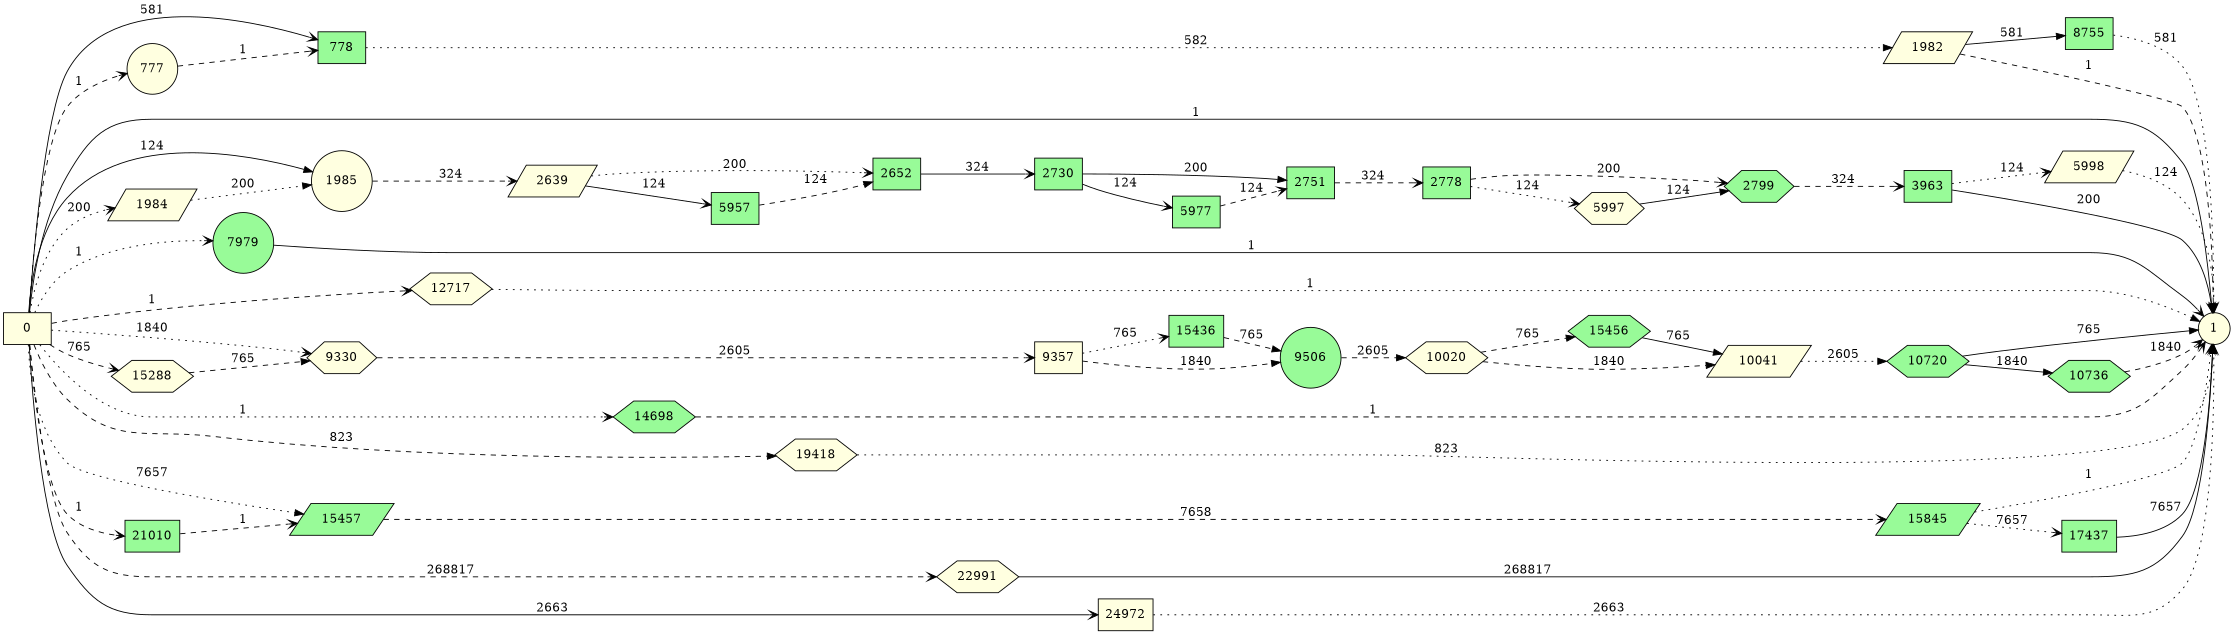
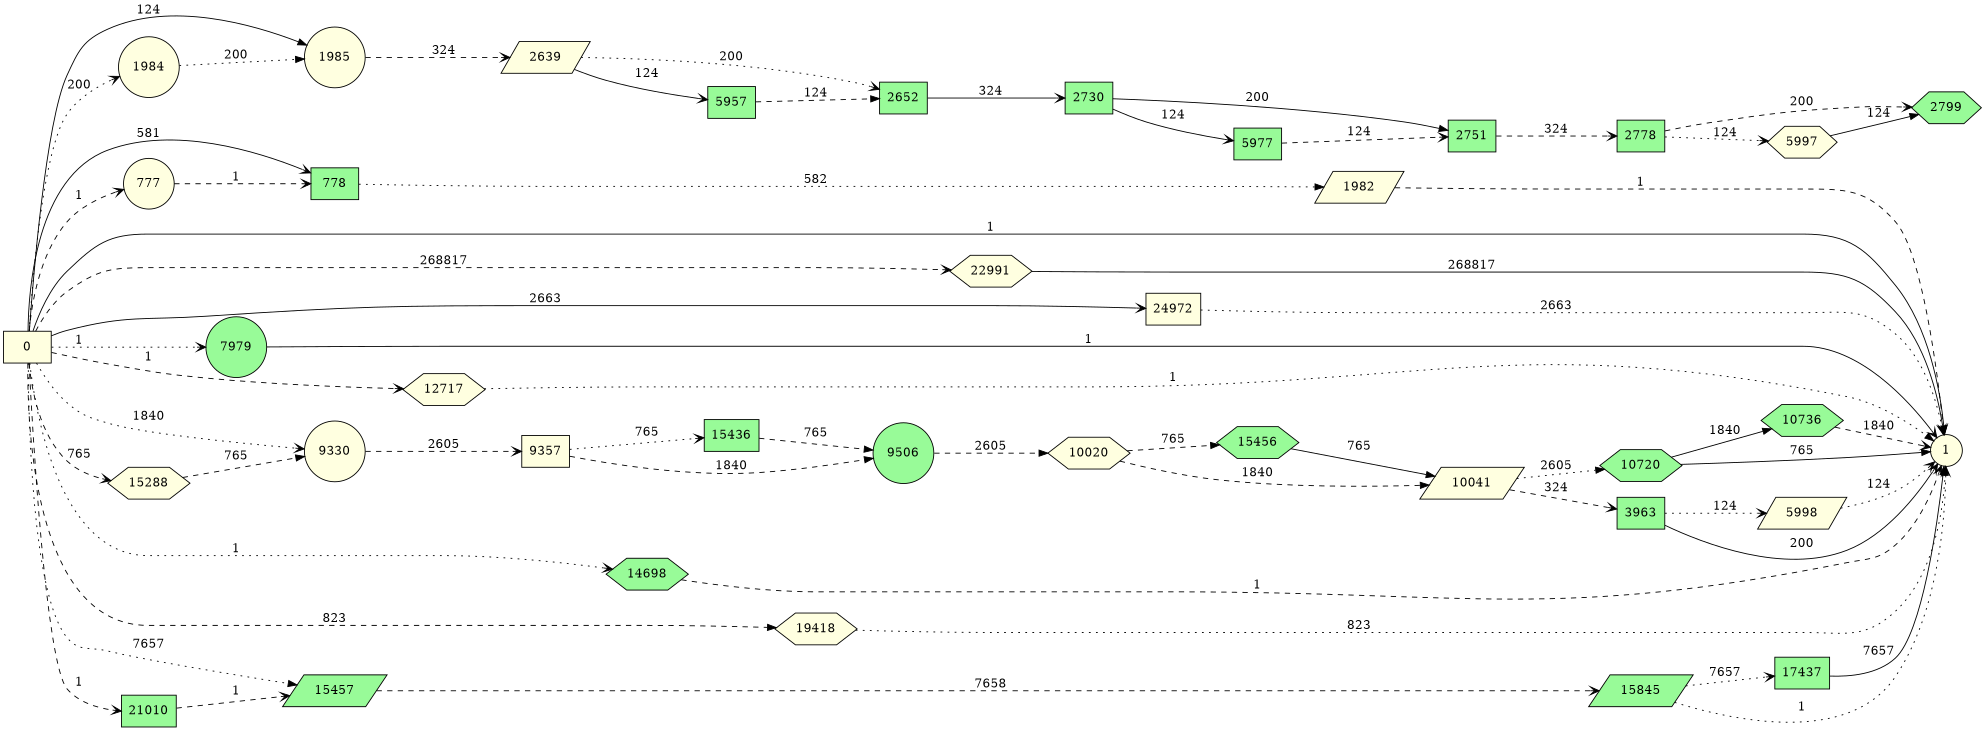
(2089, 34) -> none
(1845, 186) -> (1559, 499)
(152, 205) -> (149, 67)
(342, 358) -> (335, 451)
